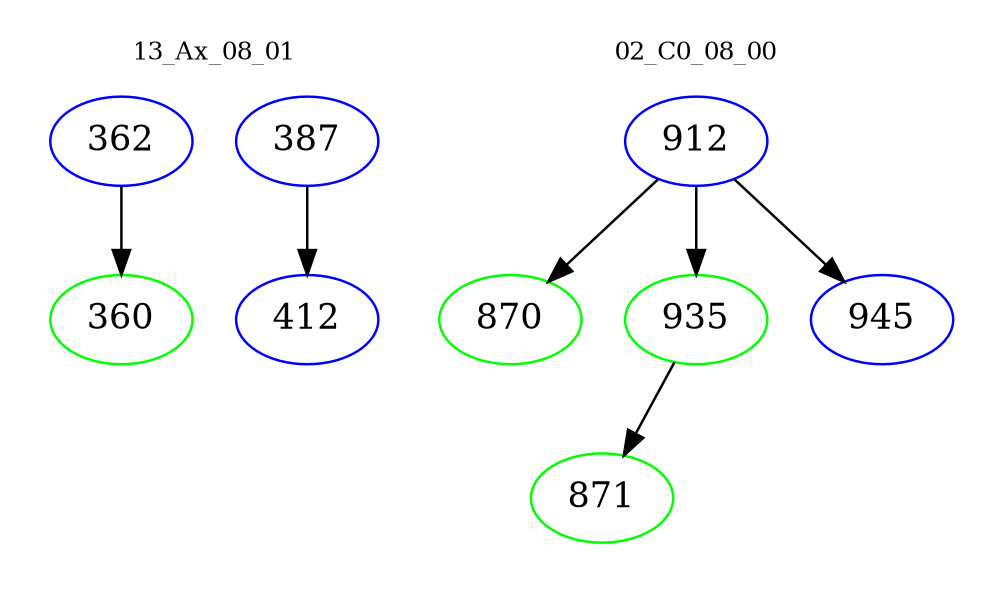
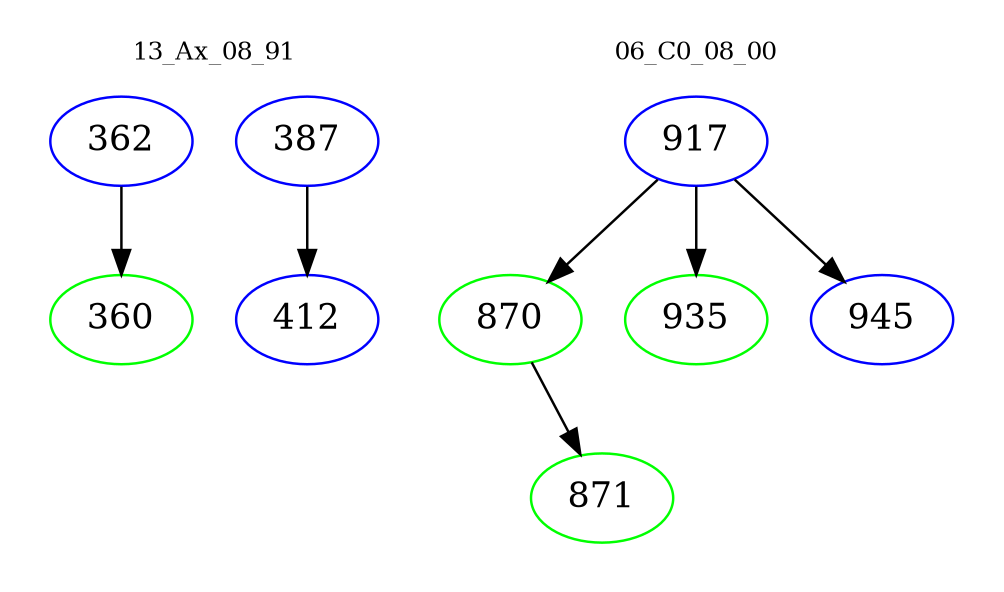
(214, 53) -> (214, 53)
(696, 53) -> (696, 53)
(696, 141) -> (696, 141)
(655, 398) -> (550, 397)
